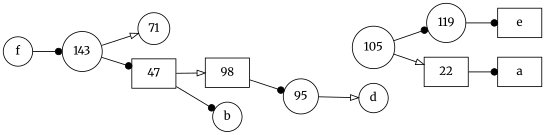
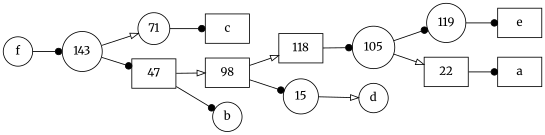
none -> (227, 29)
none -> (301, 48)
(301, 96) -> (301, 96)
